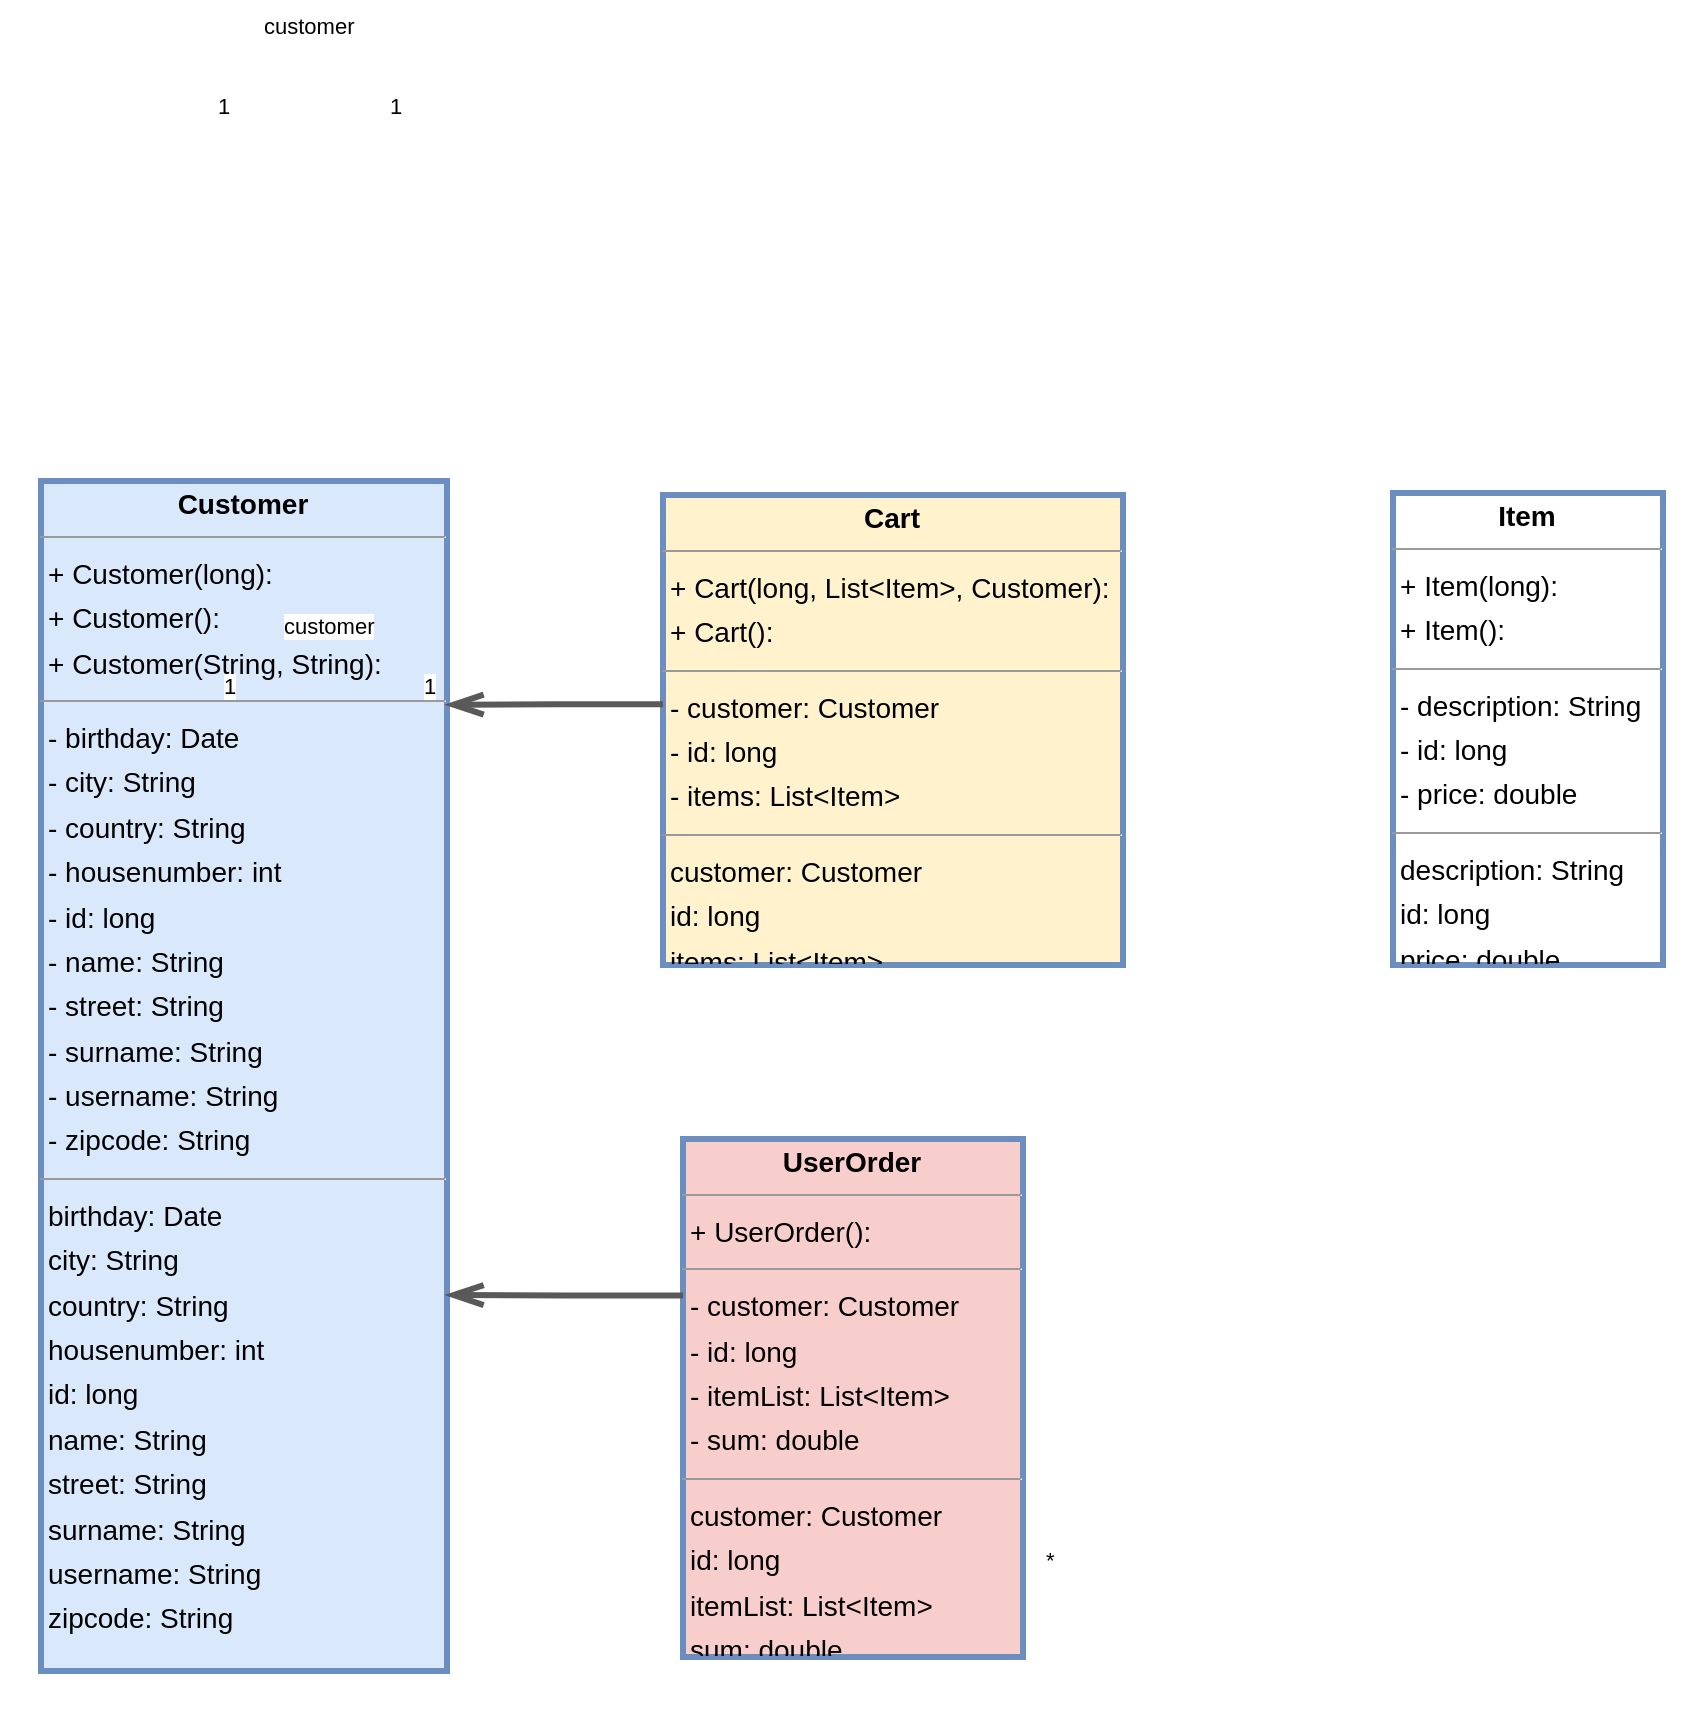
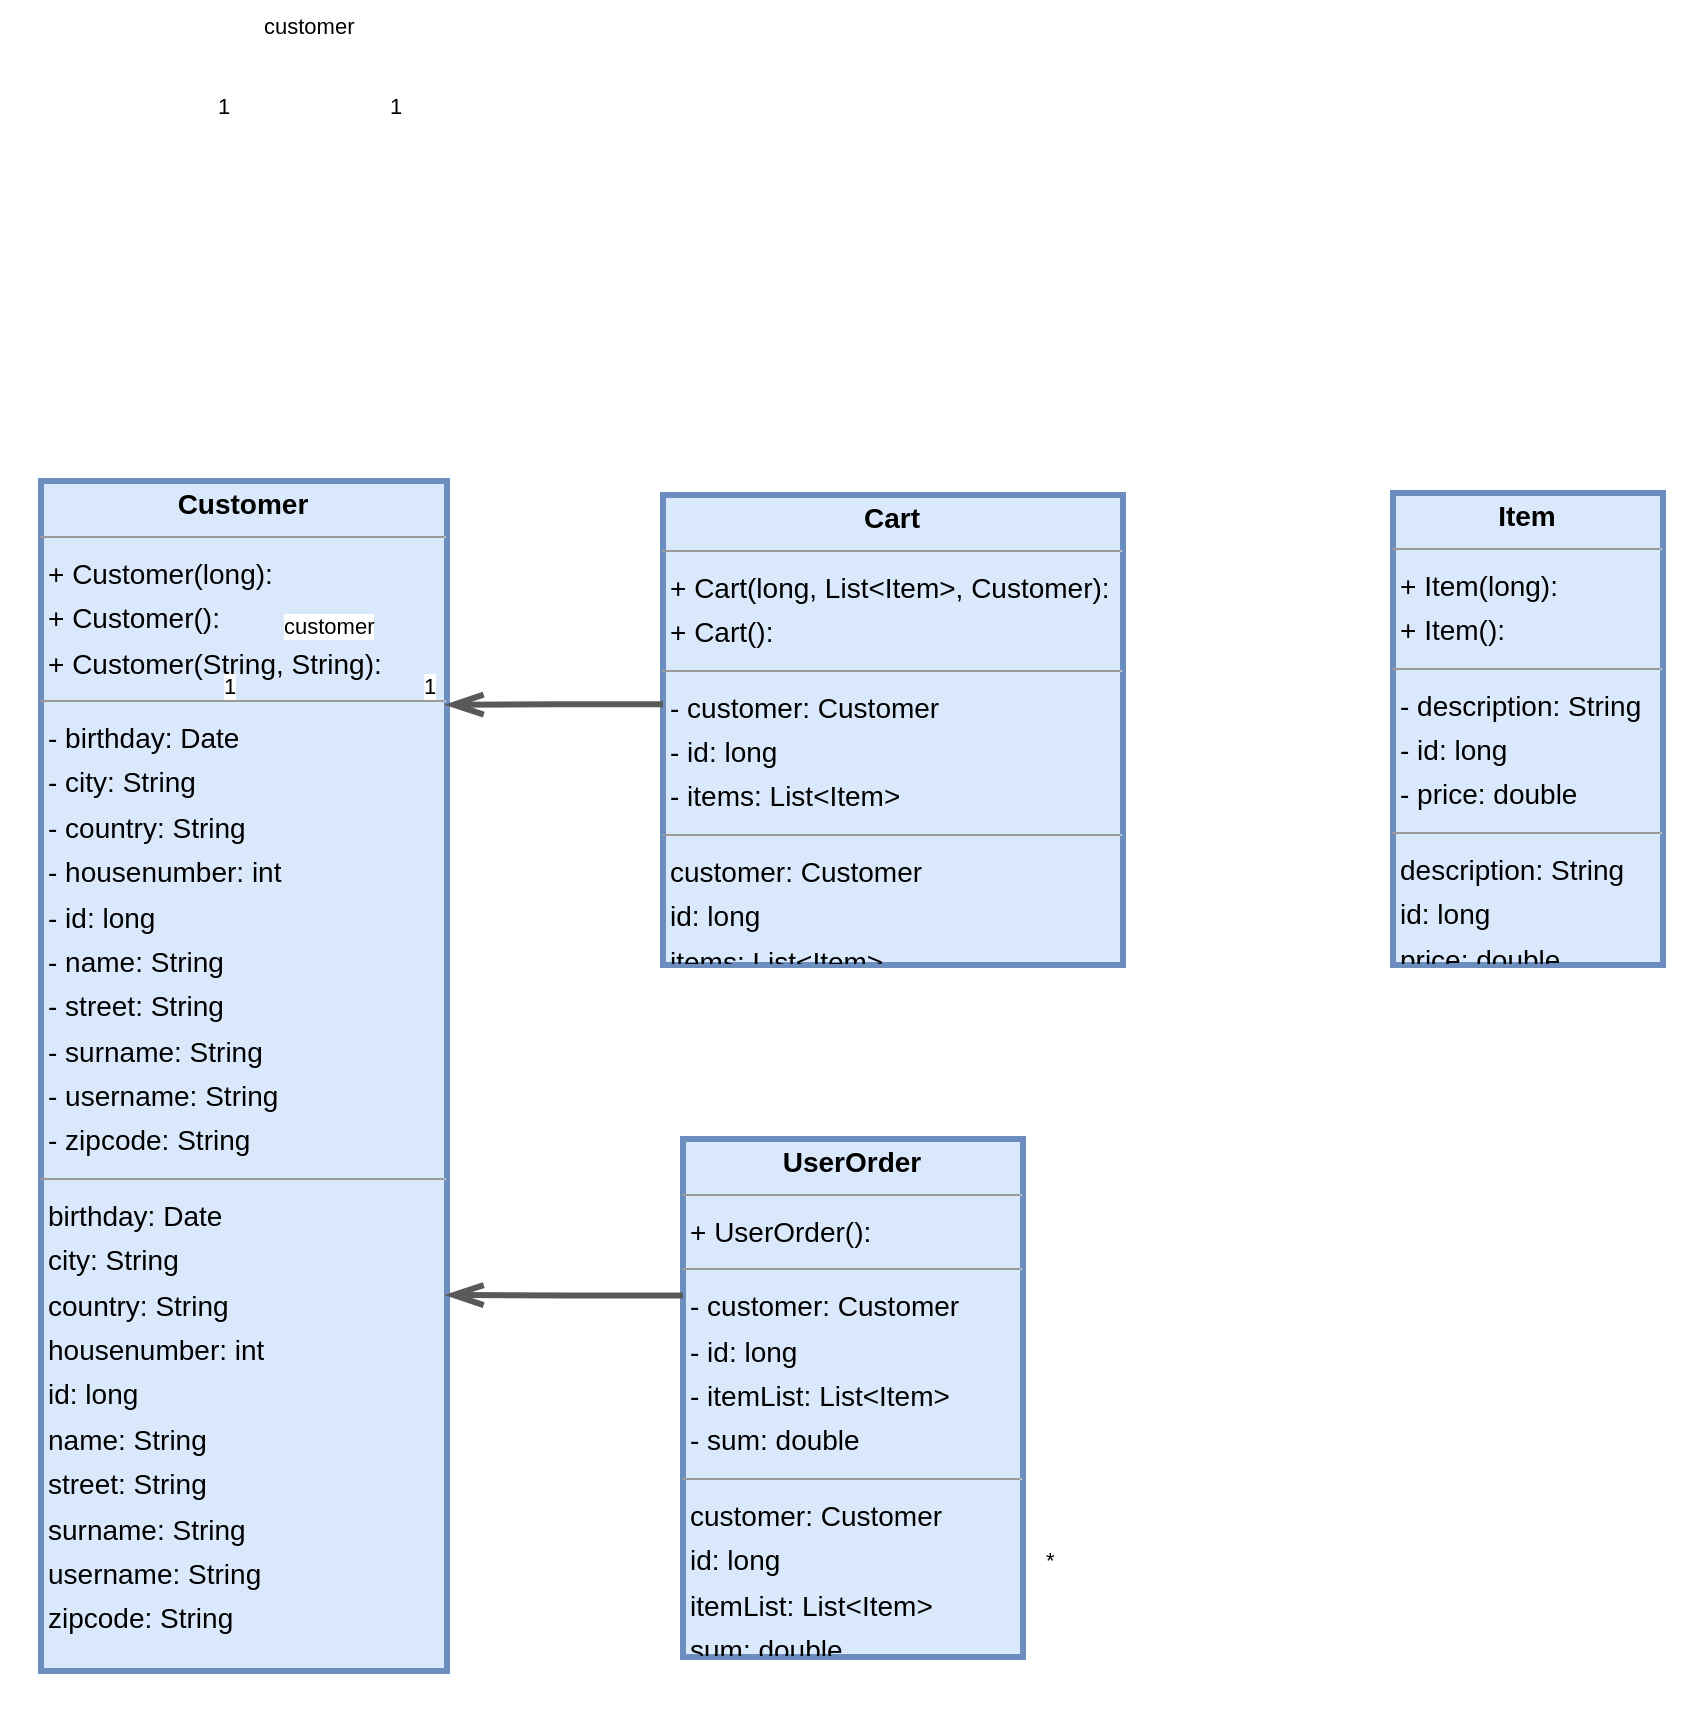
(1528, 729) -> (1528, 729)
(893, 730) -> (893, 730)
(853, 1398) -> (853, 1398)
